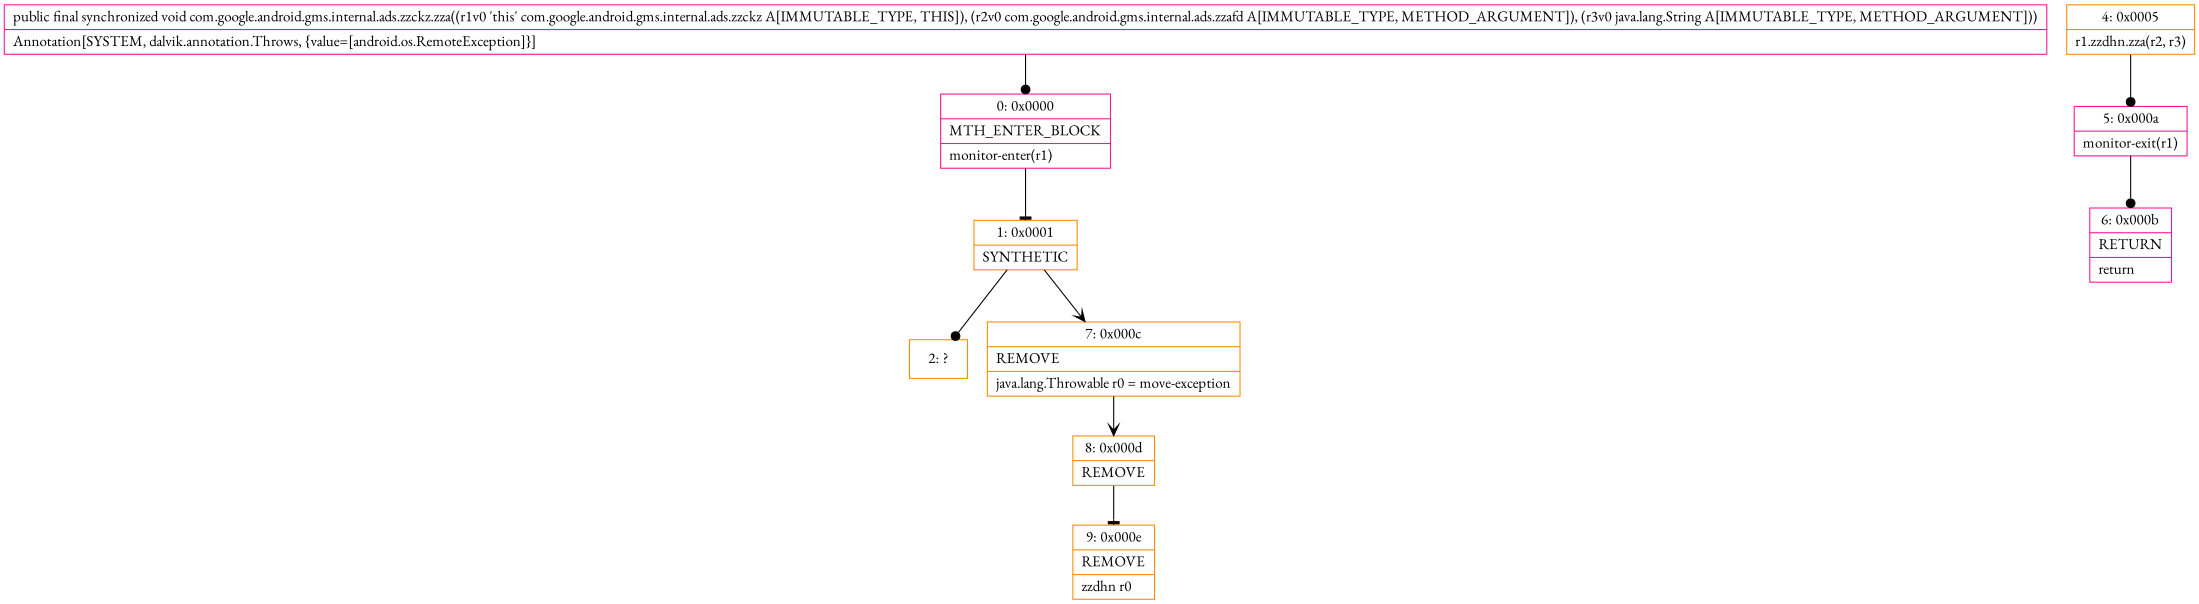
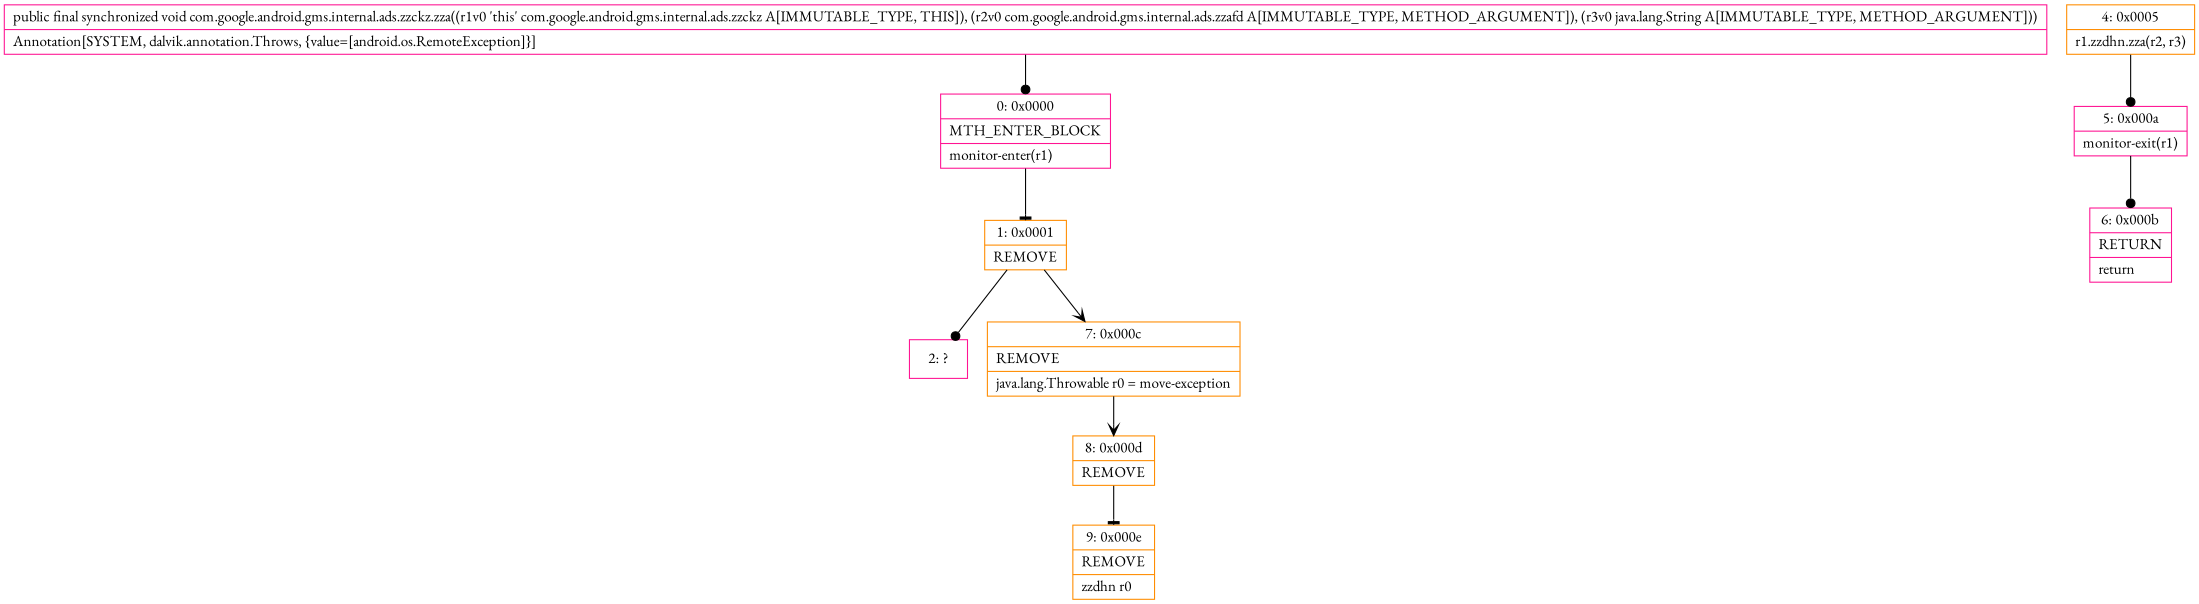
(1026, 257) -> (1026, 257)
(938, 359) -> (938, 359)
